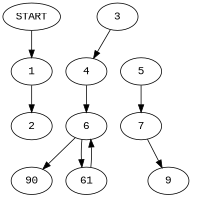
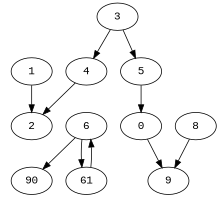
(32, 17) -> none
none -> (128, 41)
(86, 95) -> (62, 96)
(141, 126) -> (141, 126)
none -> (196, 126)
